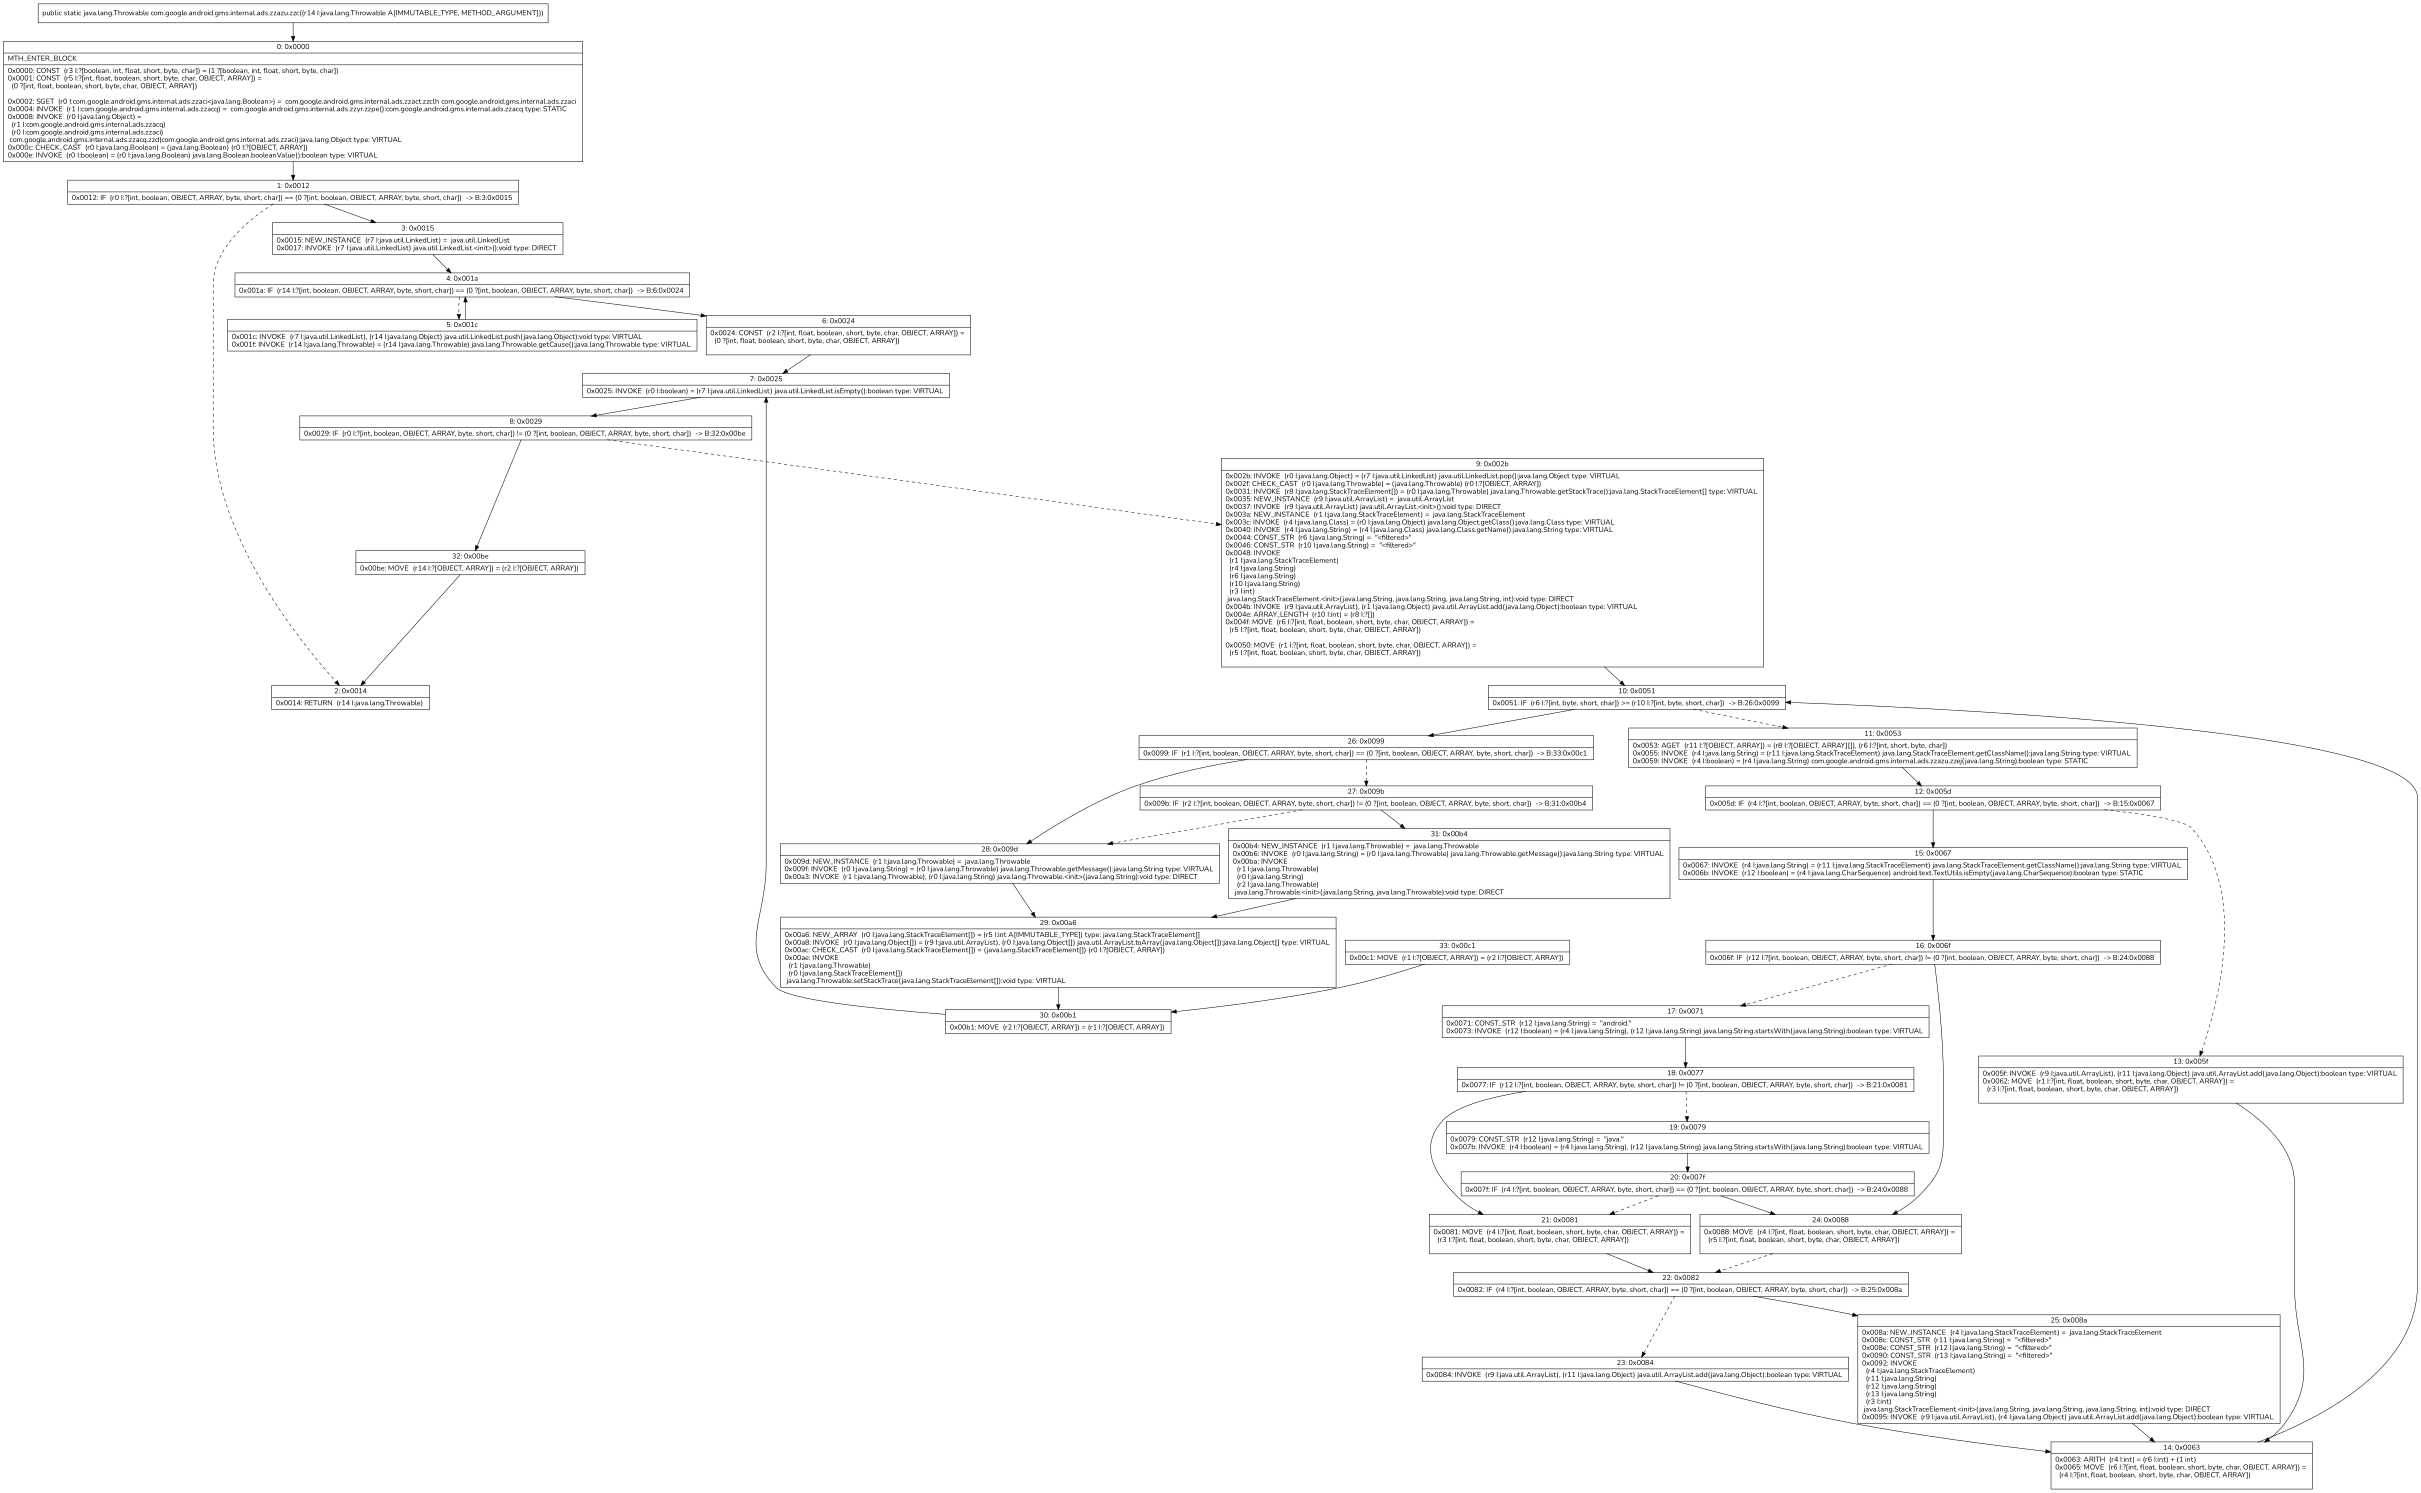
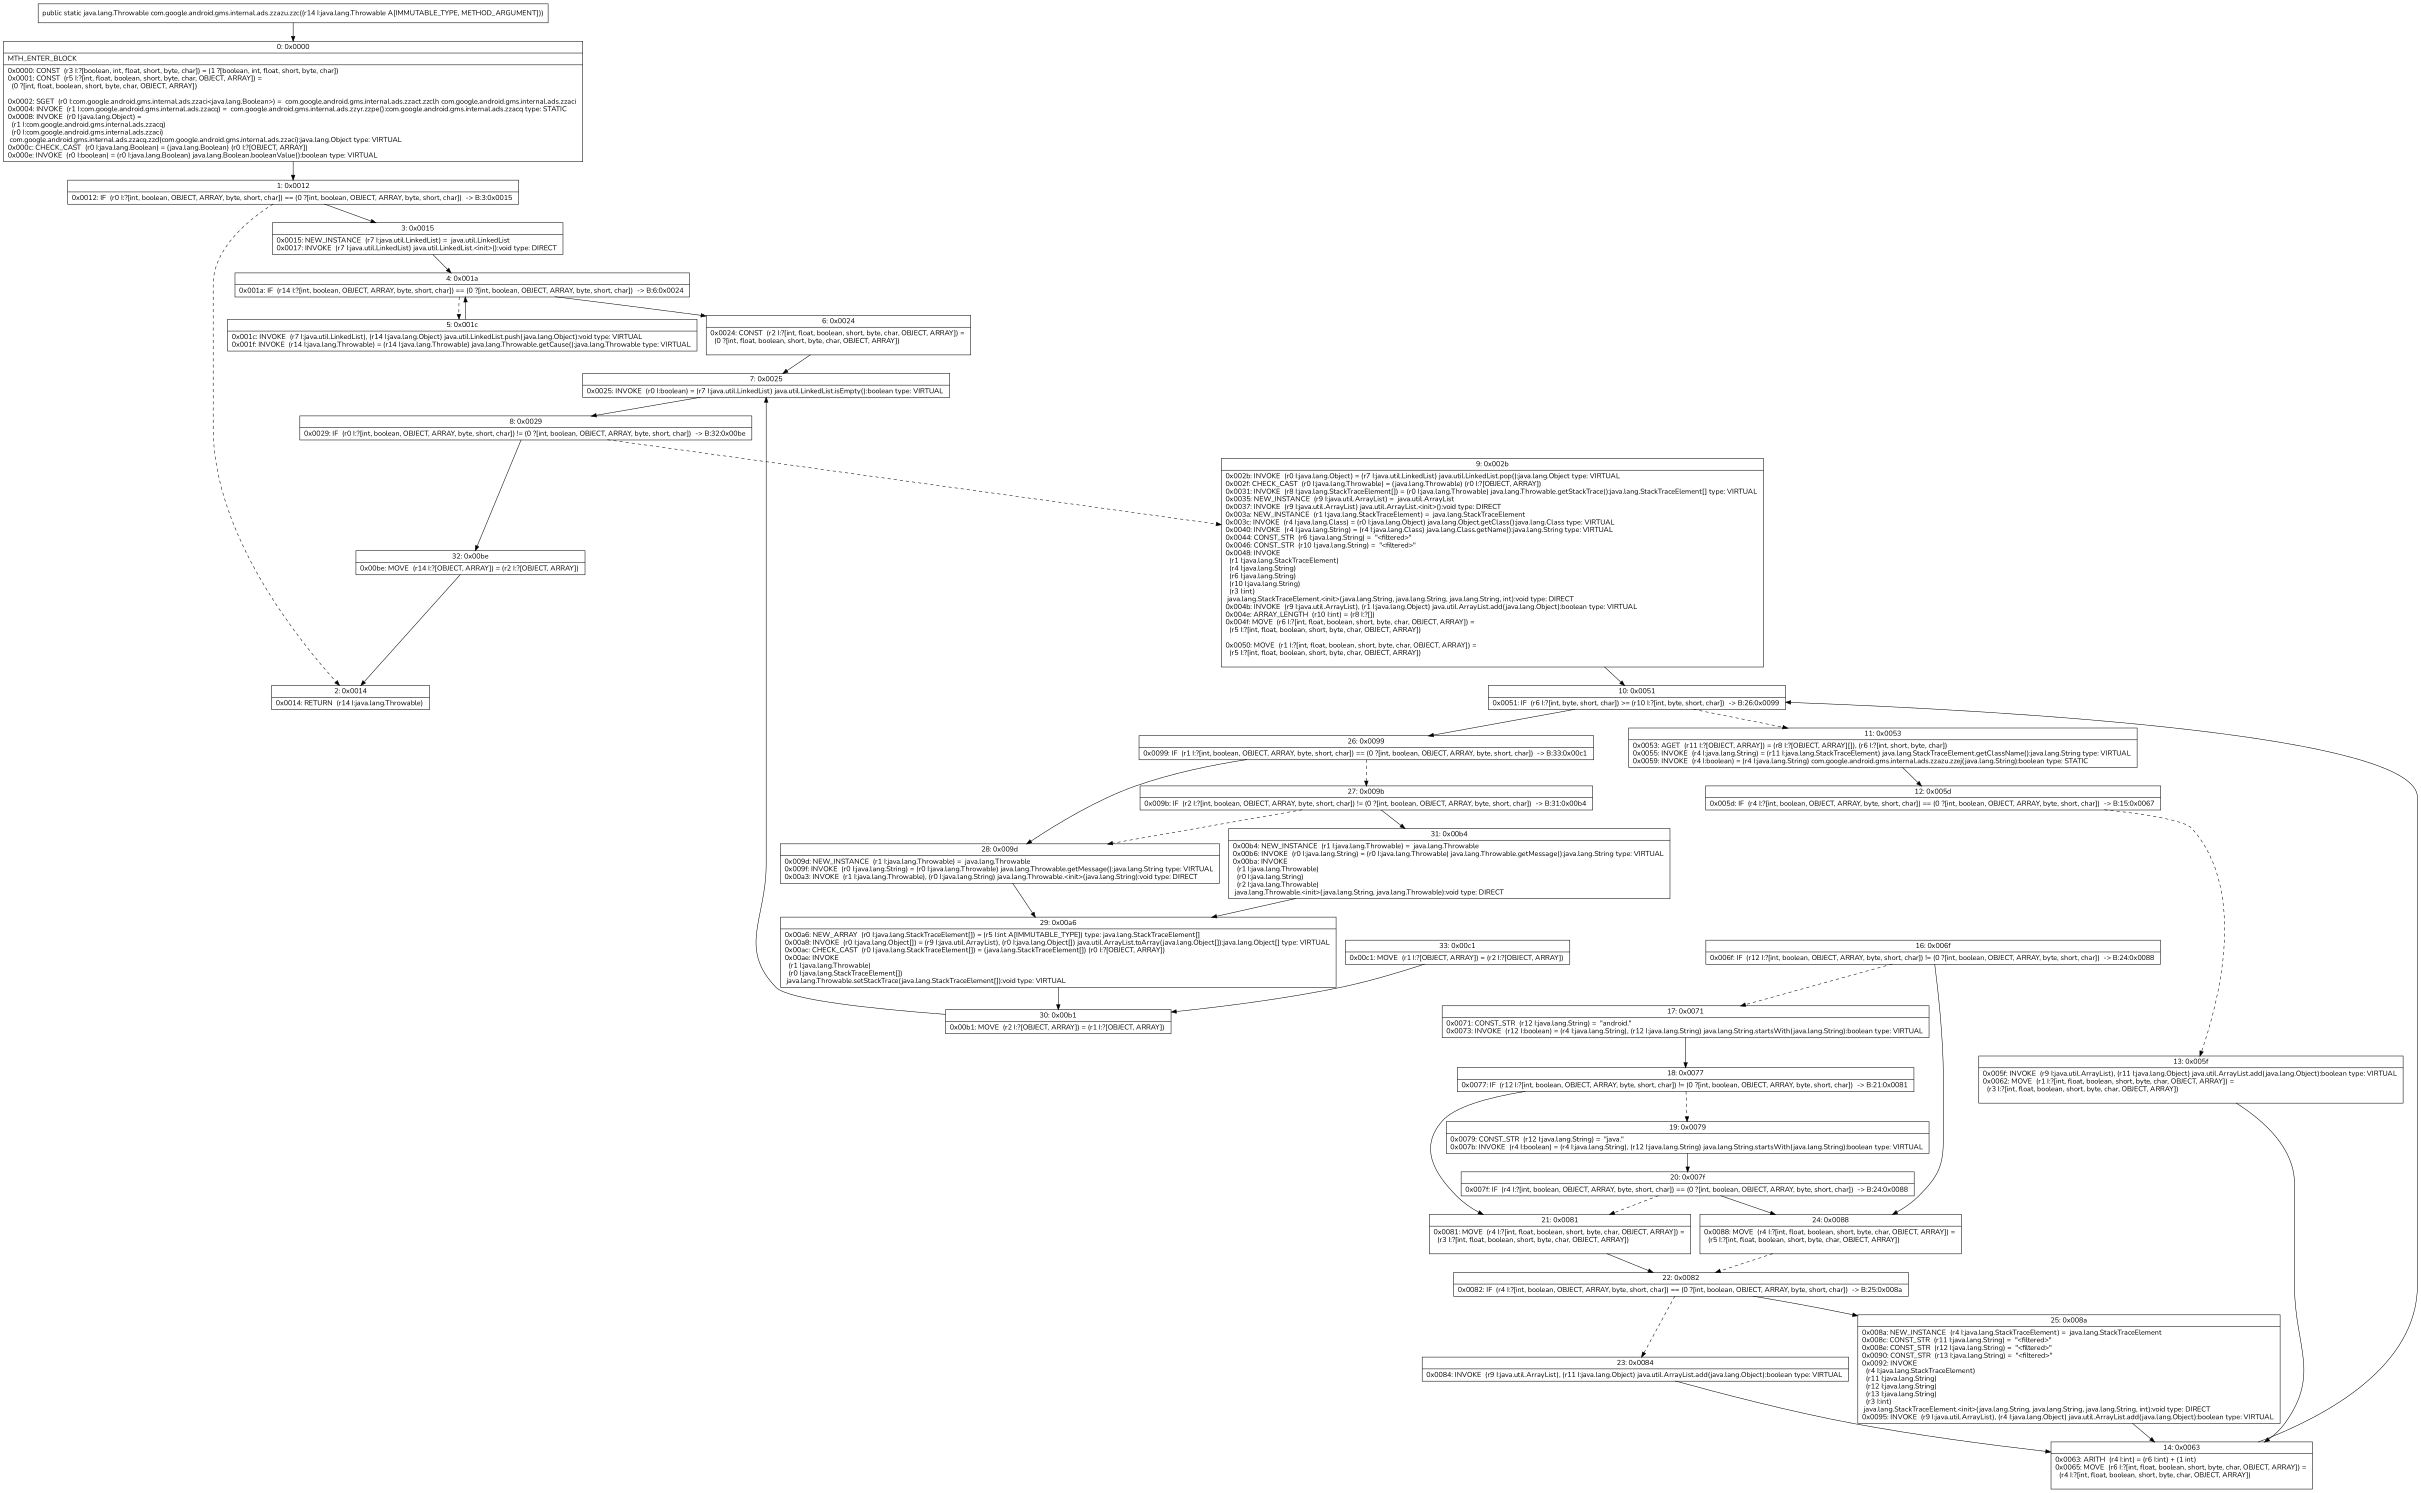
(1933, 864) -> none
